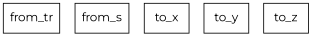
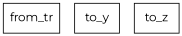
(102, 18) -> none
(167, 18) -> none
